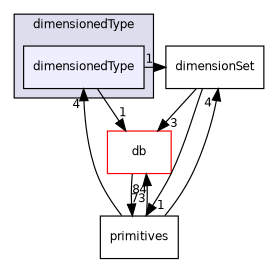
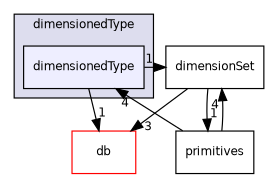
(131, 189) -> none
(147, 200) -> none
